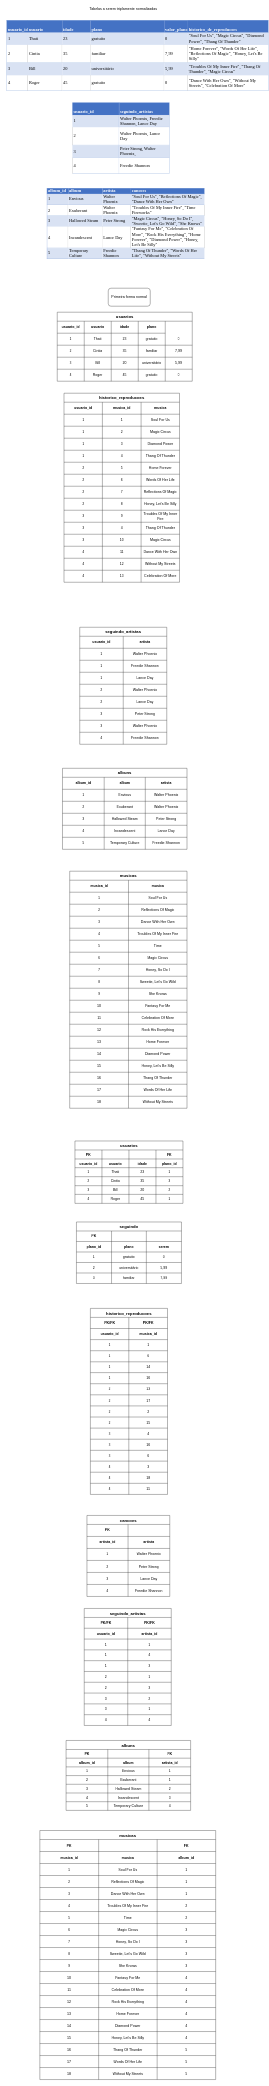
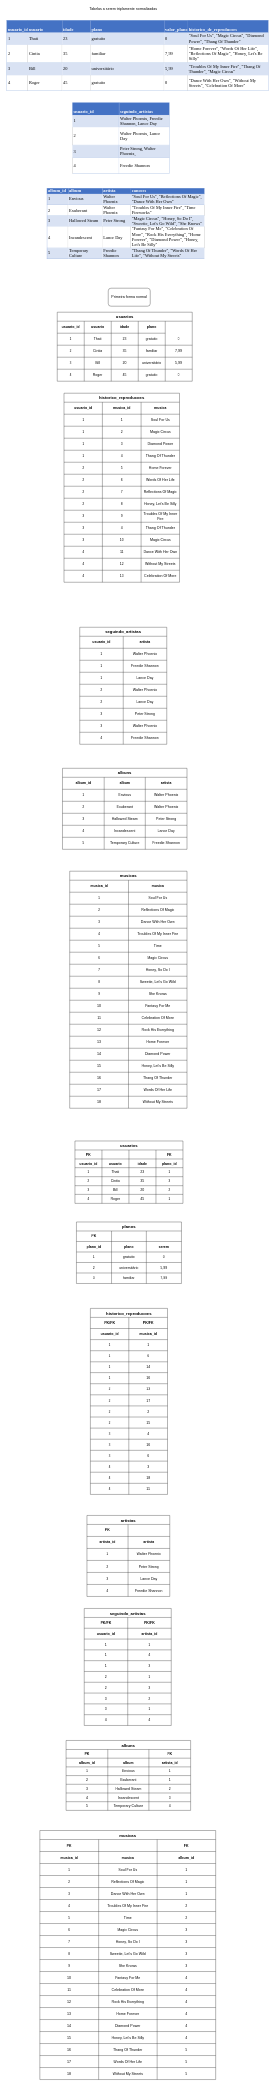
(129, 1227) -> (129, 1227)
(128, 1520) -> (128, 1520)
